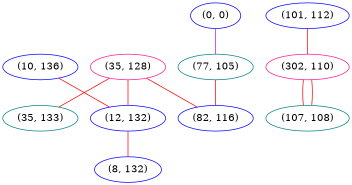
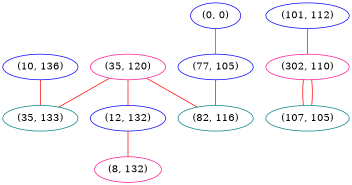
(128, 67) -> (128, 67)
(216, 67) -> (216, 67)
(79, 90) -> (40, 93)
(216, 118) -> (216, 118)
(308, 118) -> (308, 118)
(128, 170) -> (128, 170)
